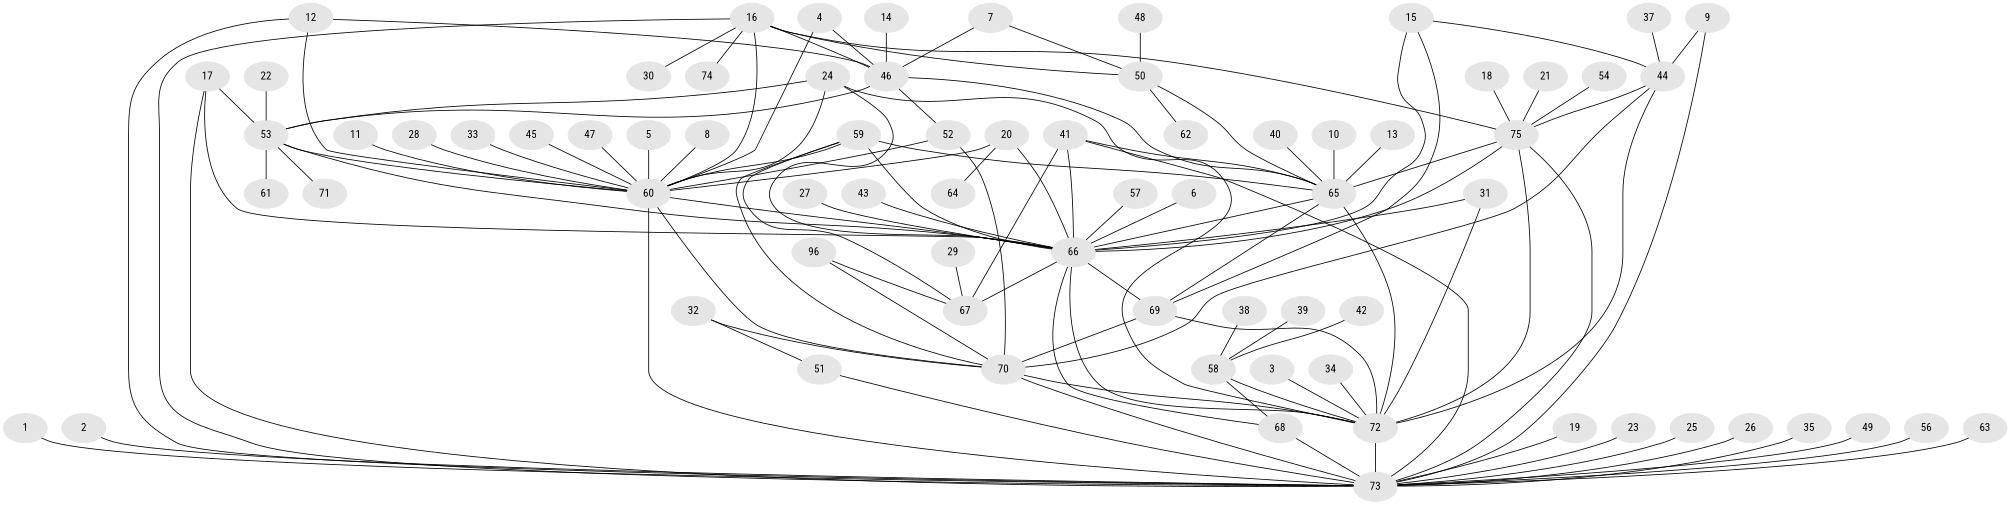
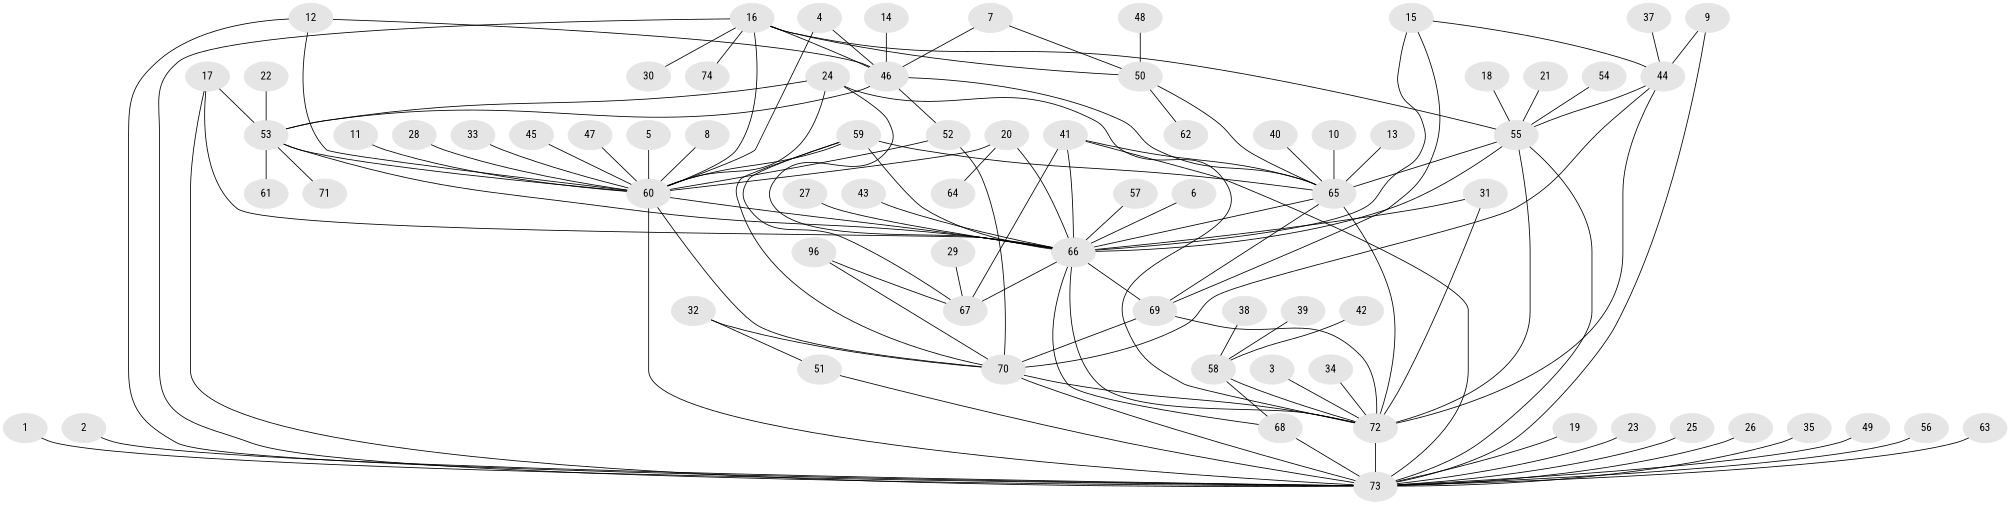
(1516, 135) -> (1516, 135)
